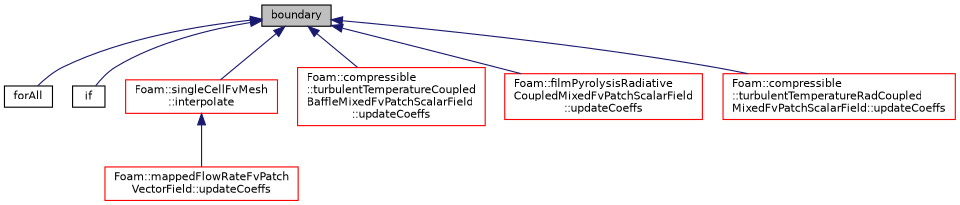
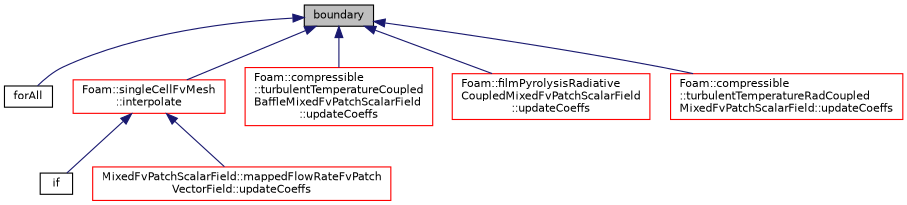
(168, 43) -> (95, 147)
(202, 184) -> (242, 184)
